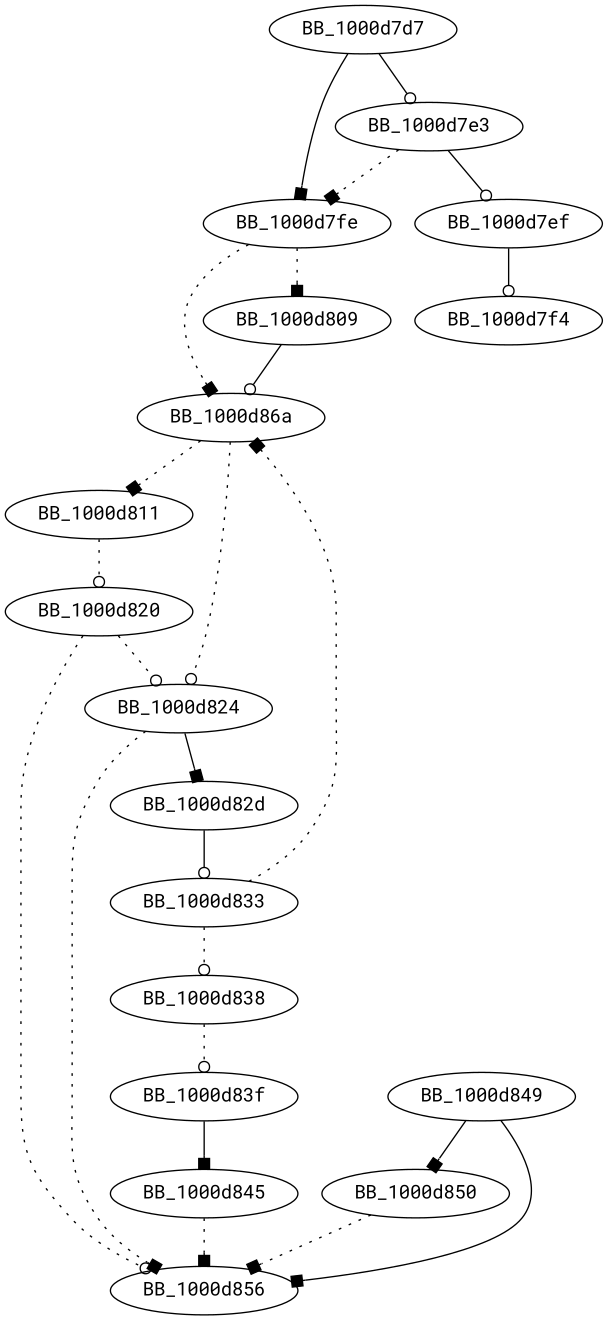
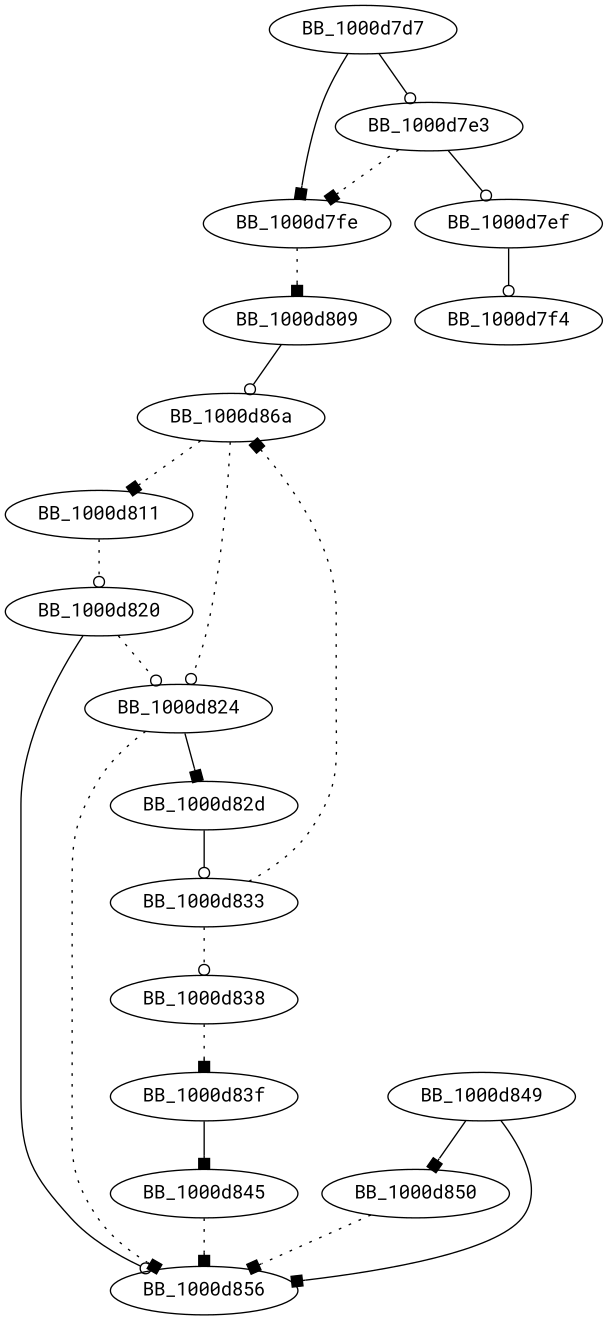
(188, 302) -> none
(21, 970) -> (21, 970)
(204, 1043) -> (204, 1043)
